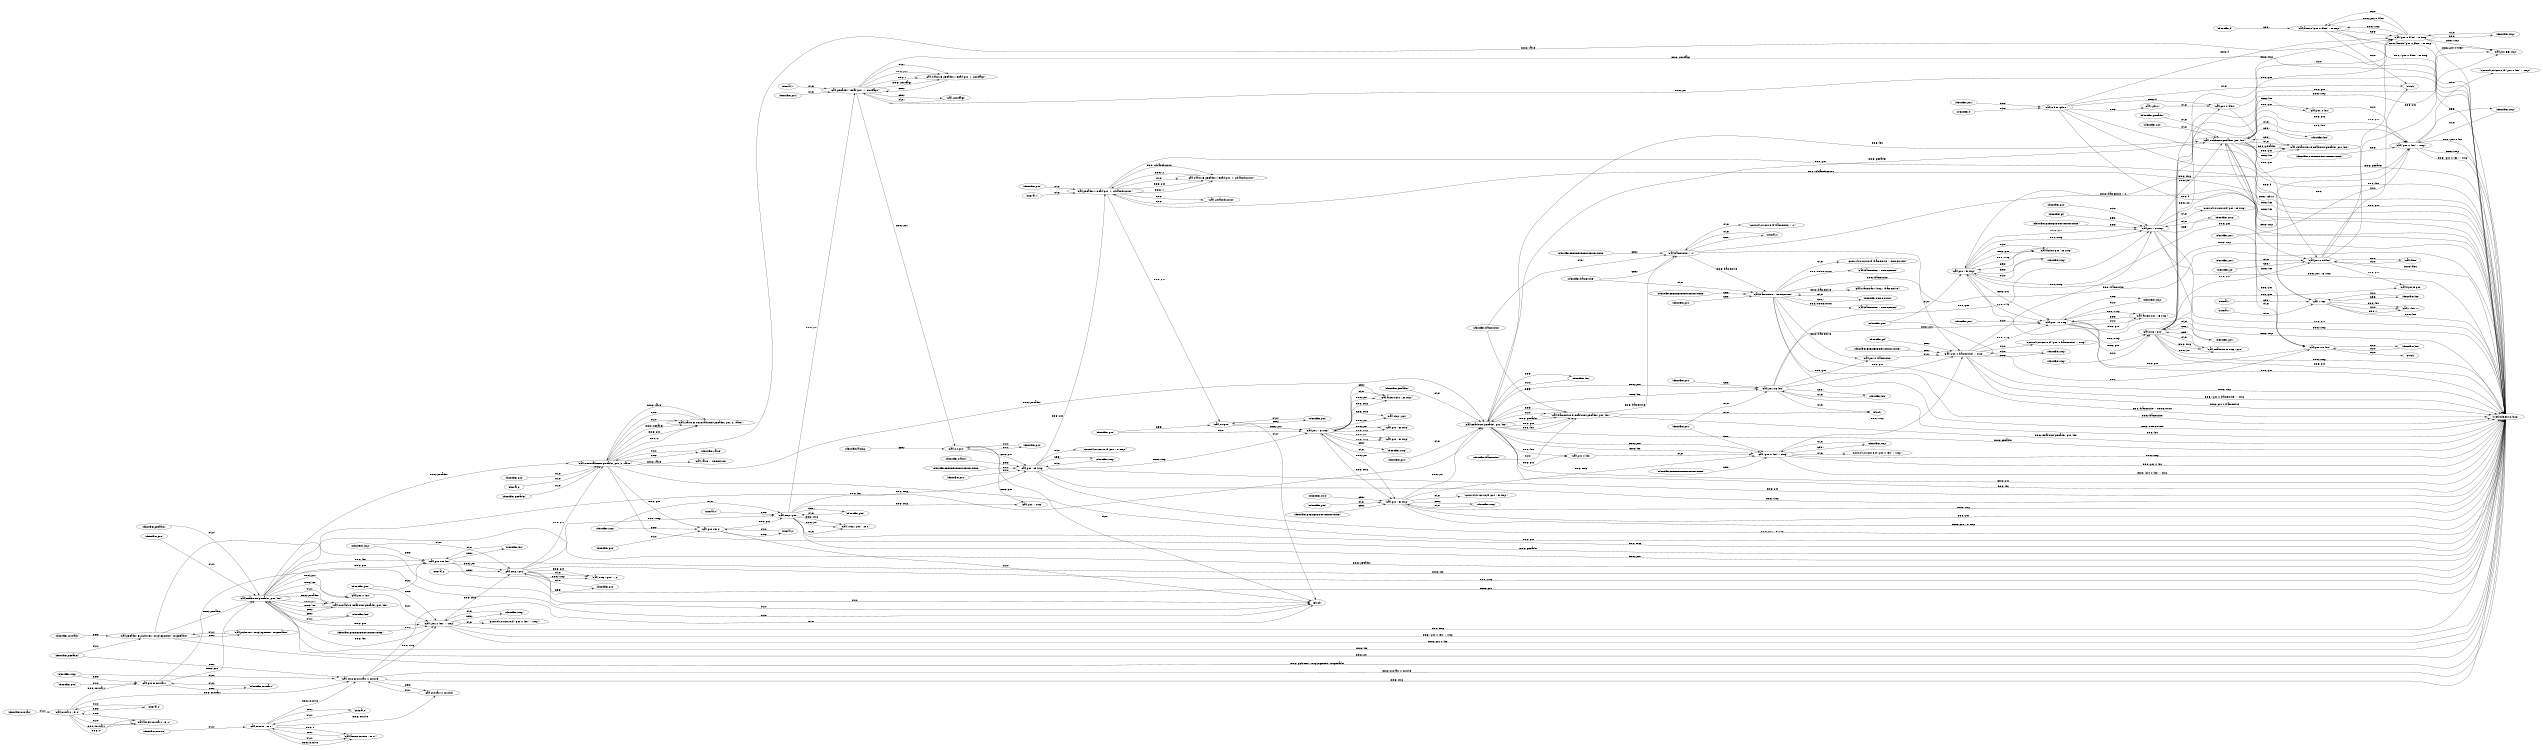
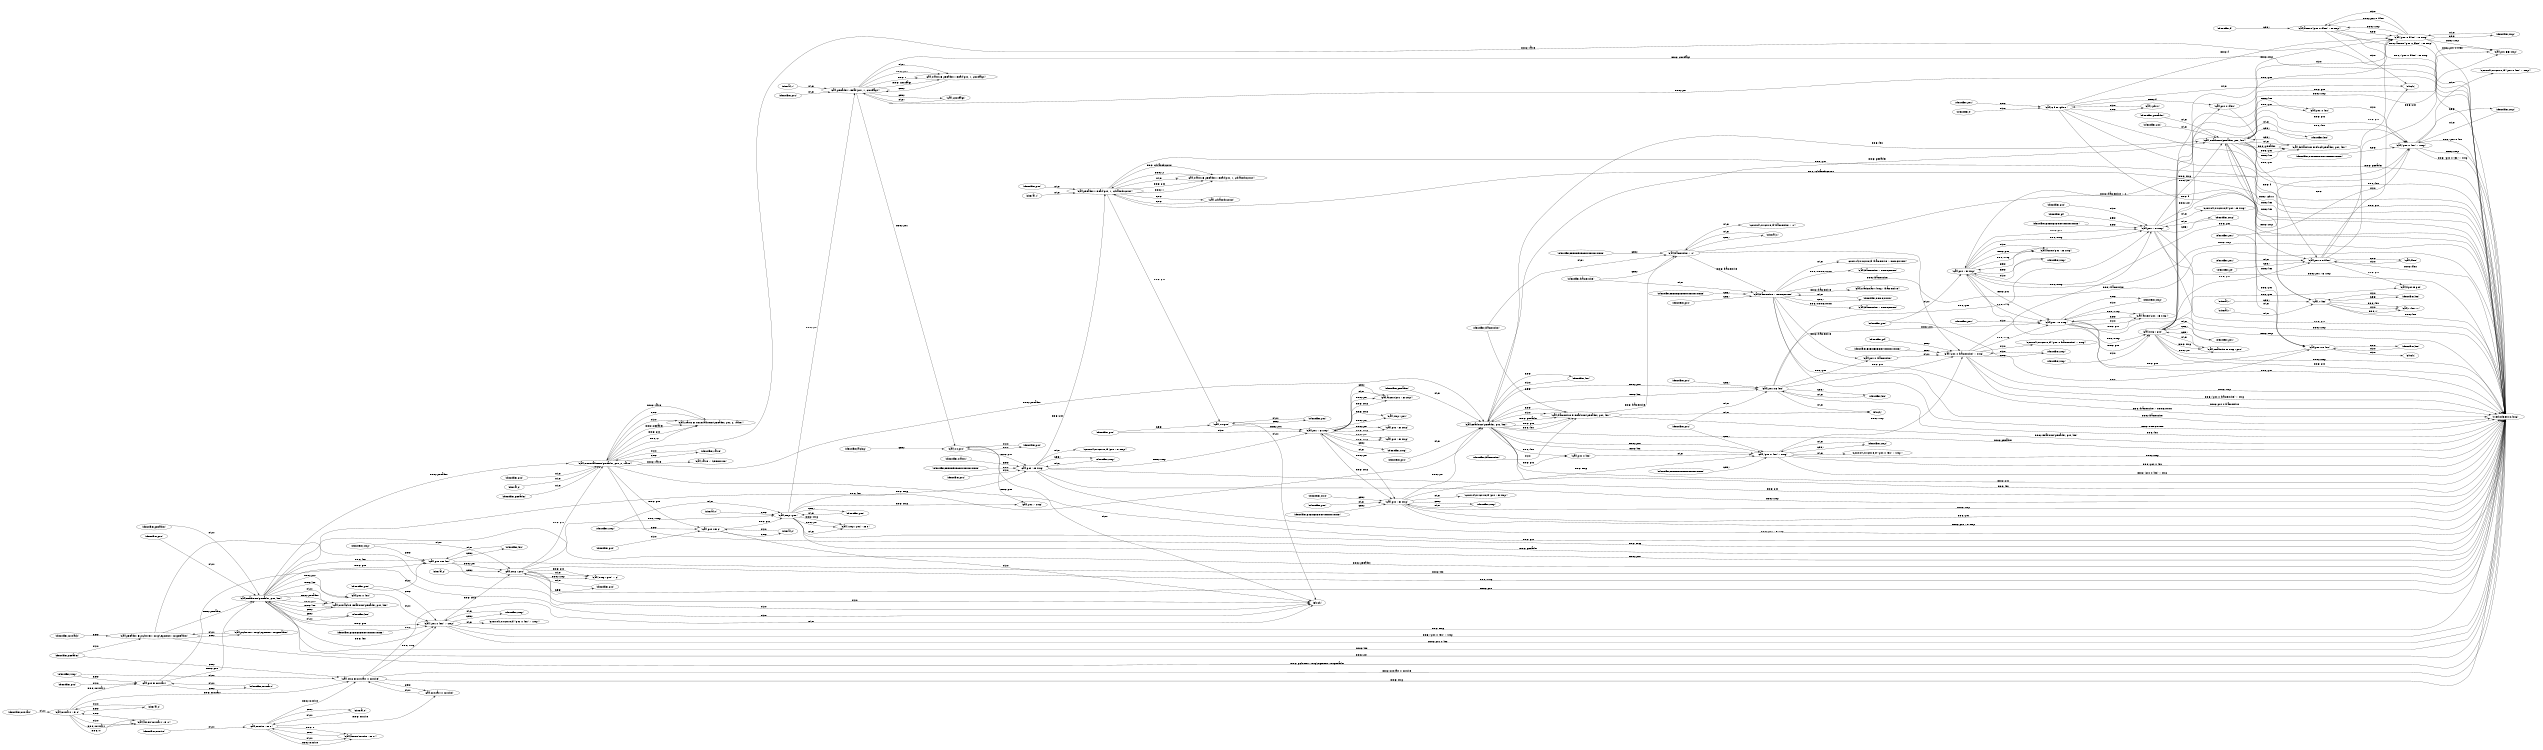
(2186, 106) -> (2108, 107)
(2319, 147) -> (2319, 147)
